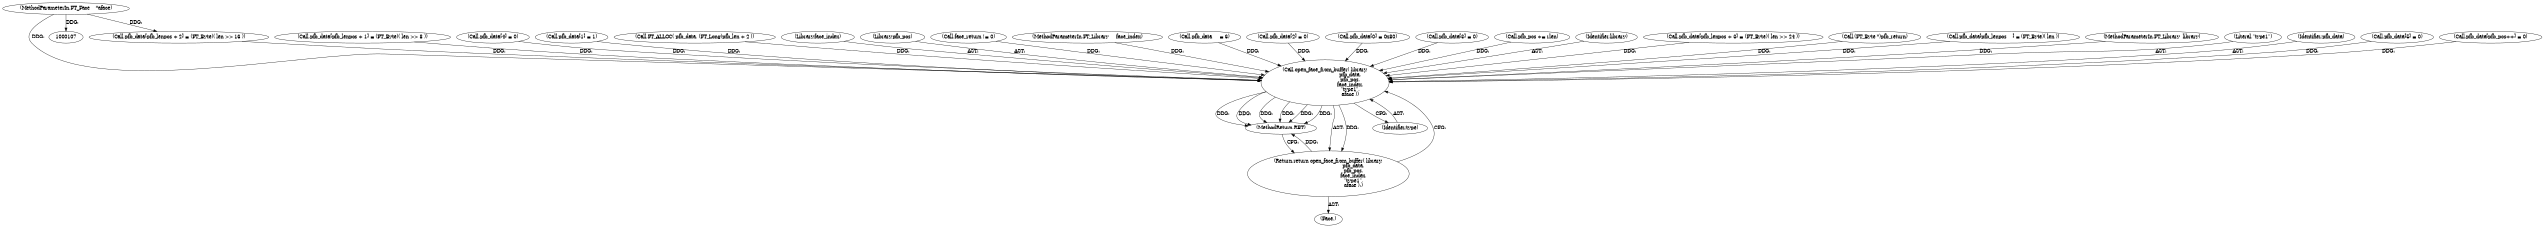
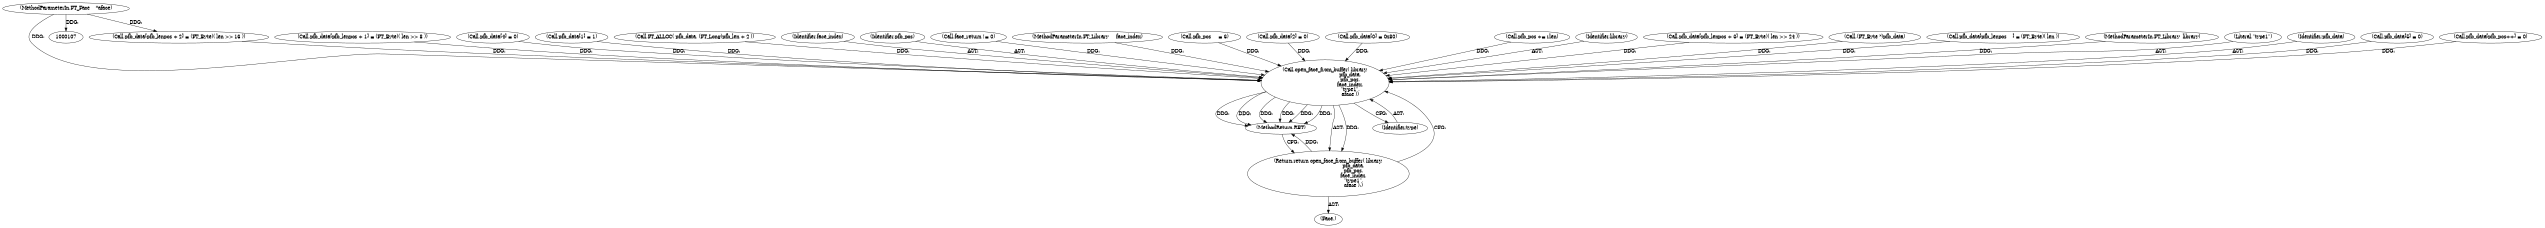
(818, 37) -> (818, 37)
(893, 37) -> (893, 37)
(1205, 37) -> (1205, 37)
(1452, 37) -> none
(1875, 37) -> (1875, 37)
